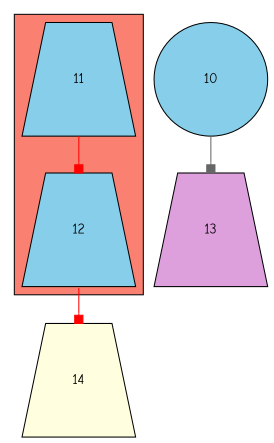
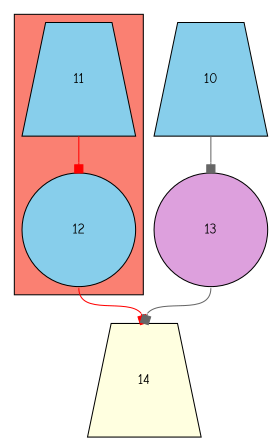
(211, 79) -> (211, 79)
(79, 230) -> (79, 230)
(211, 230) -> (211, 230)
none -> (183, 306)
